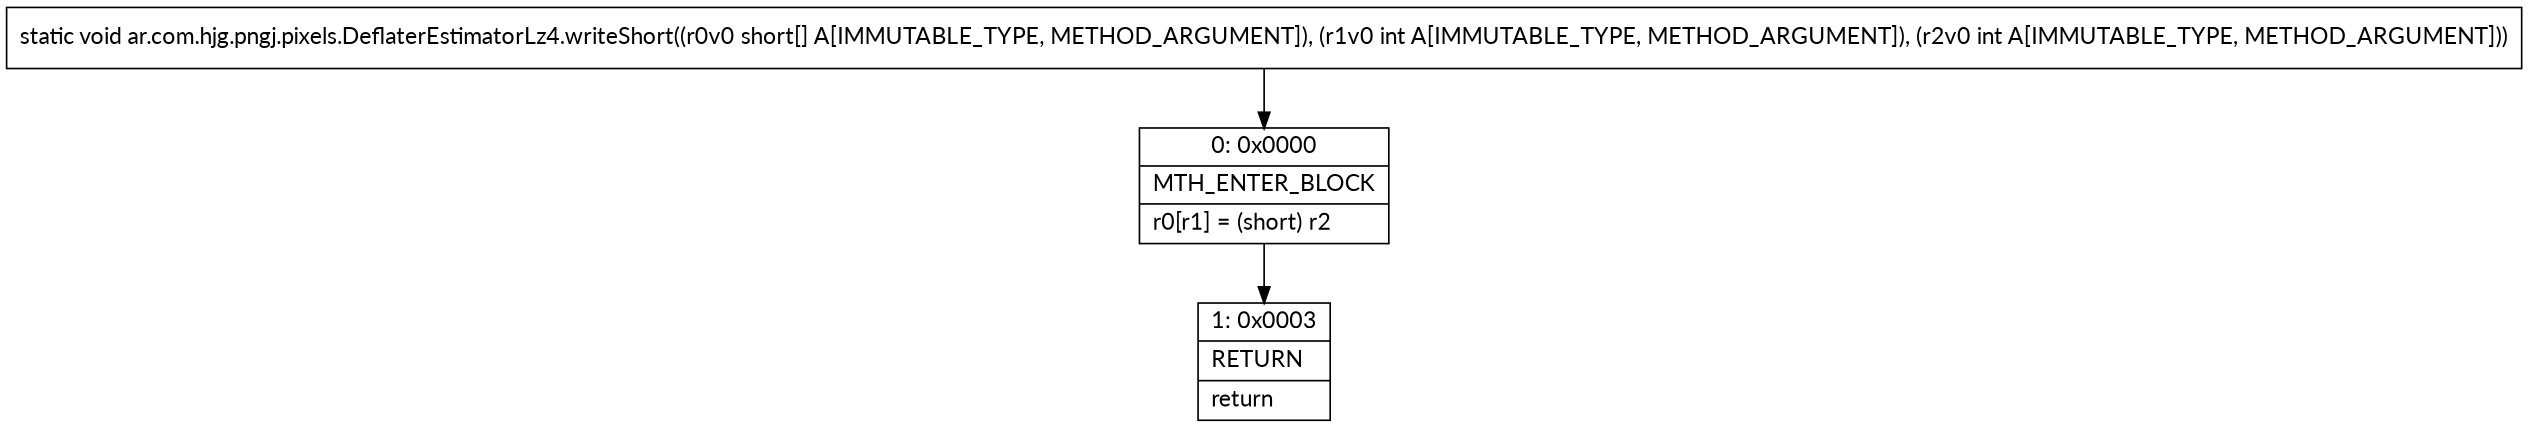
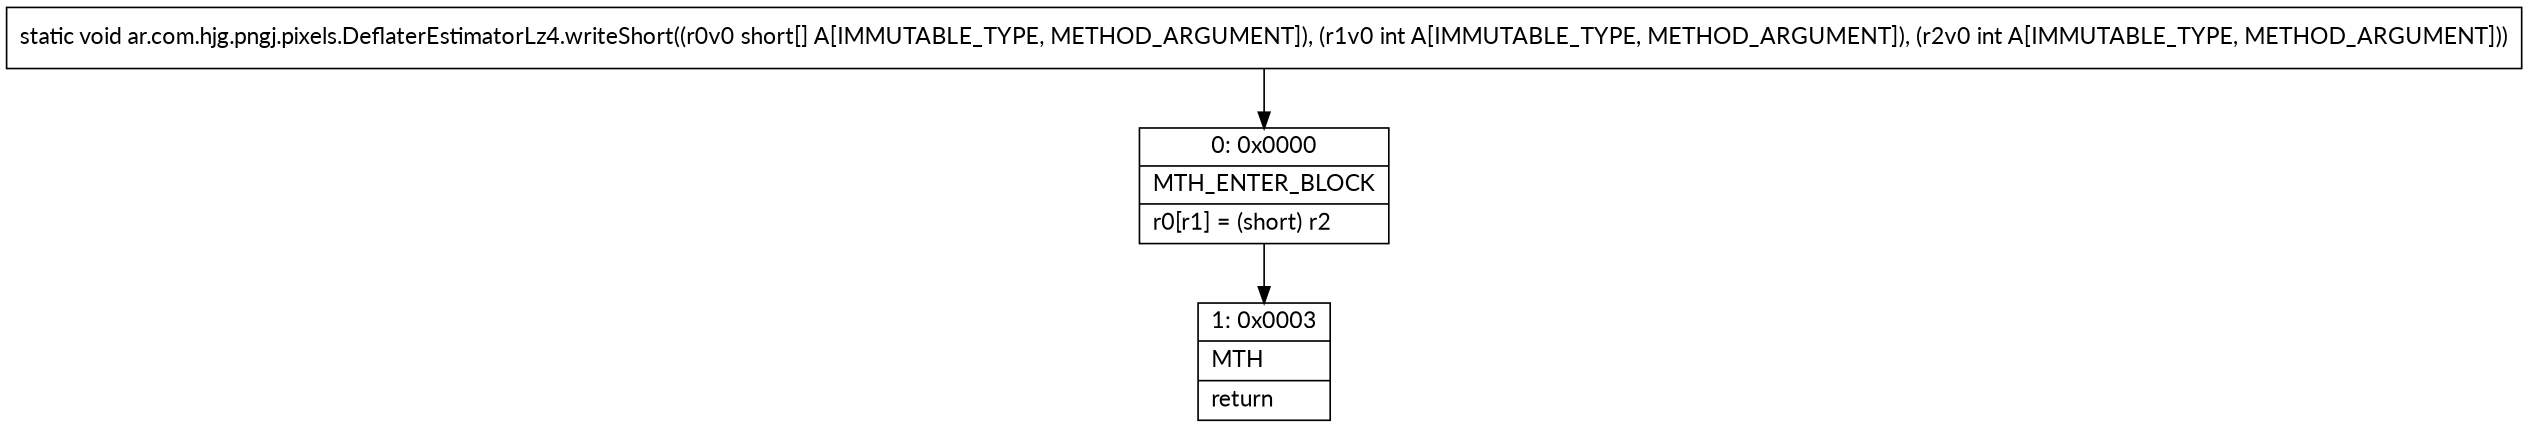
(1258, 360) -> (1238, 360)
